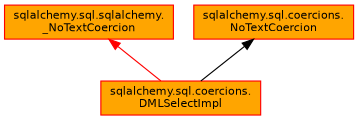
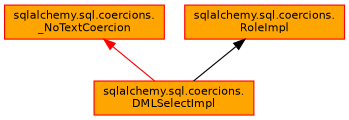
(89, 22) -> (84, 22)
(274, 22) -> (265, 22)
